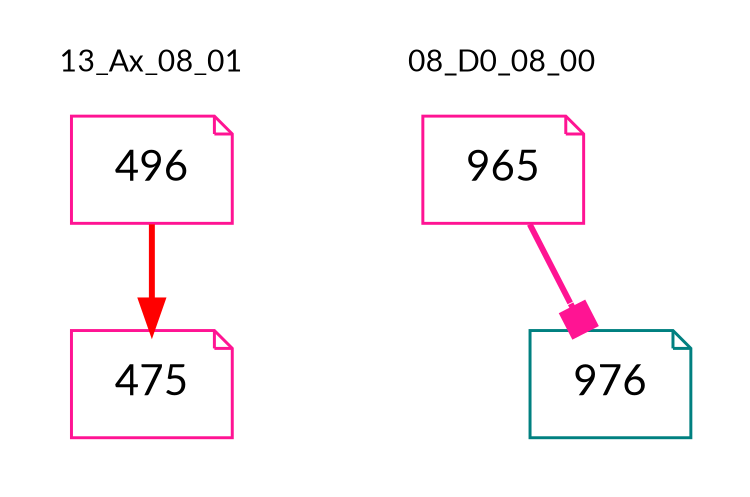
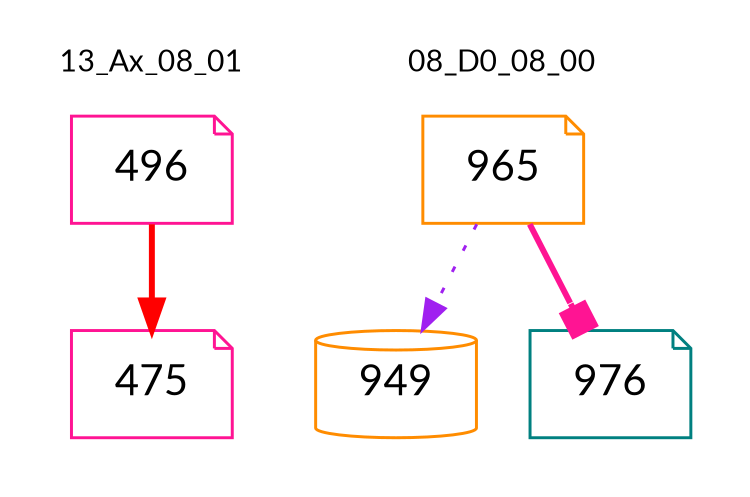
(503, 170) -> (503, 170)
none -> (396, 384)
